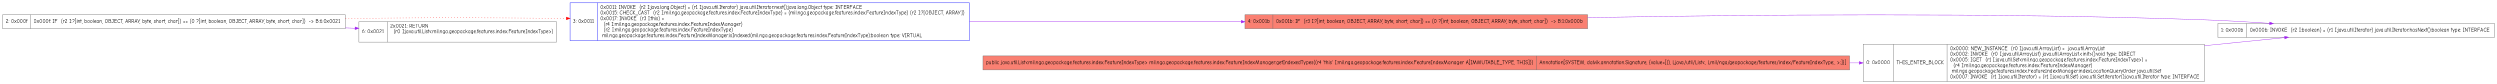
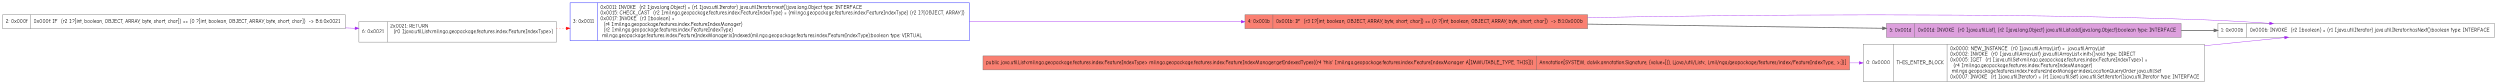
(456, 18) -> (561, 29)
(633, 19) -> (638, 19)
none -> (2034, 30)
